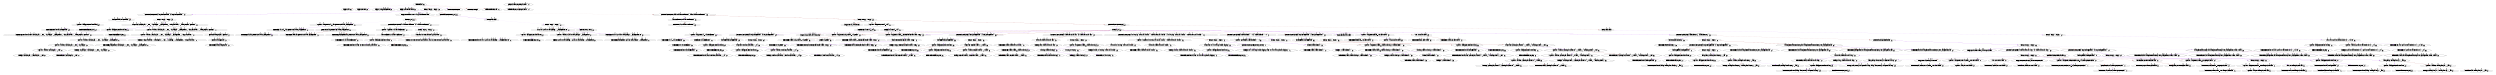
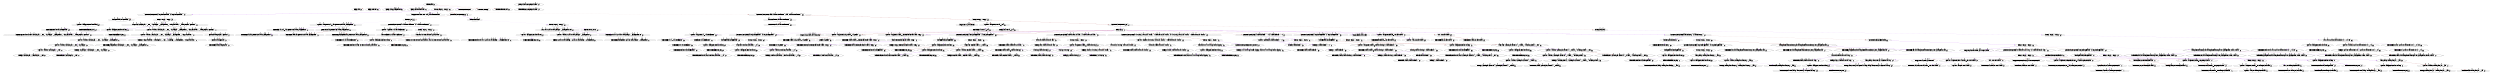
none -> (1322, 45)
